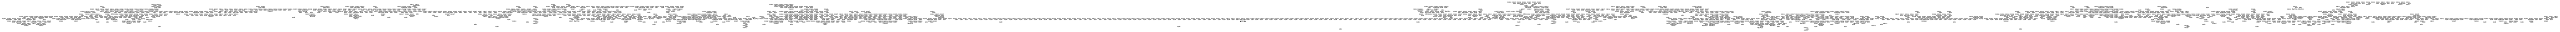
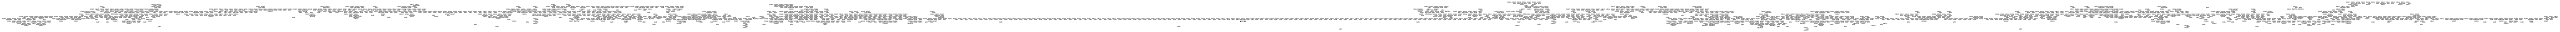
none -> (102, 14)
(415, 14) -> (430, 14)
none -> (1758, 16)
(1941, 19) -> none
